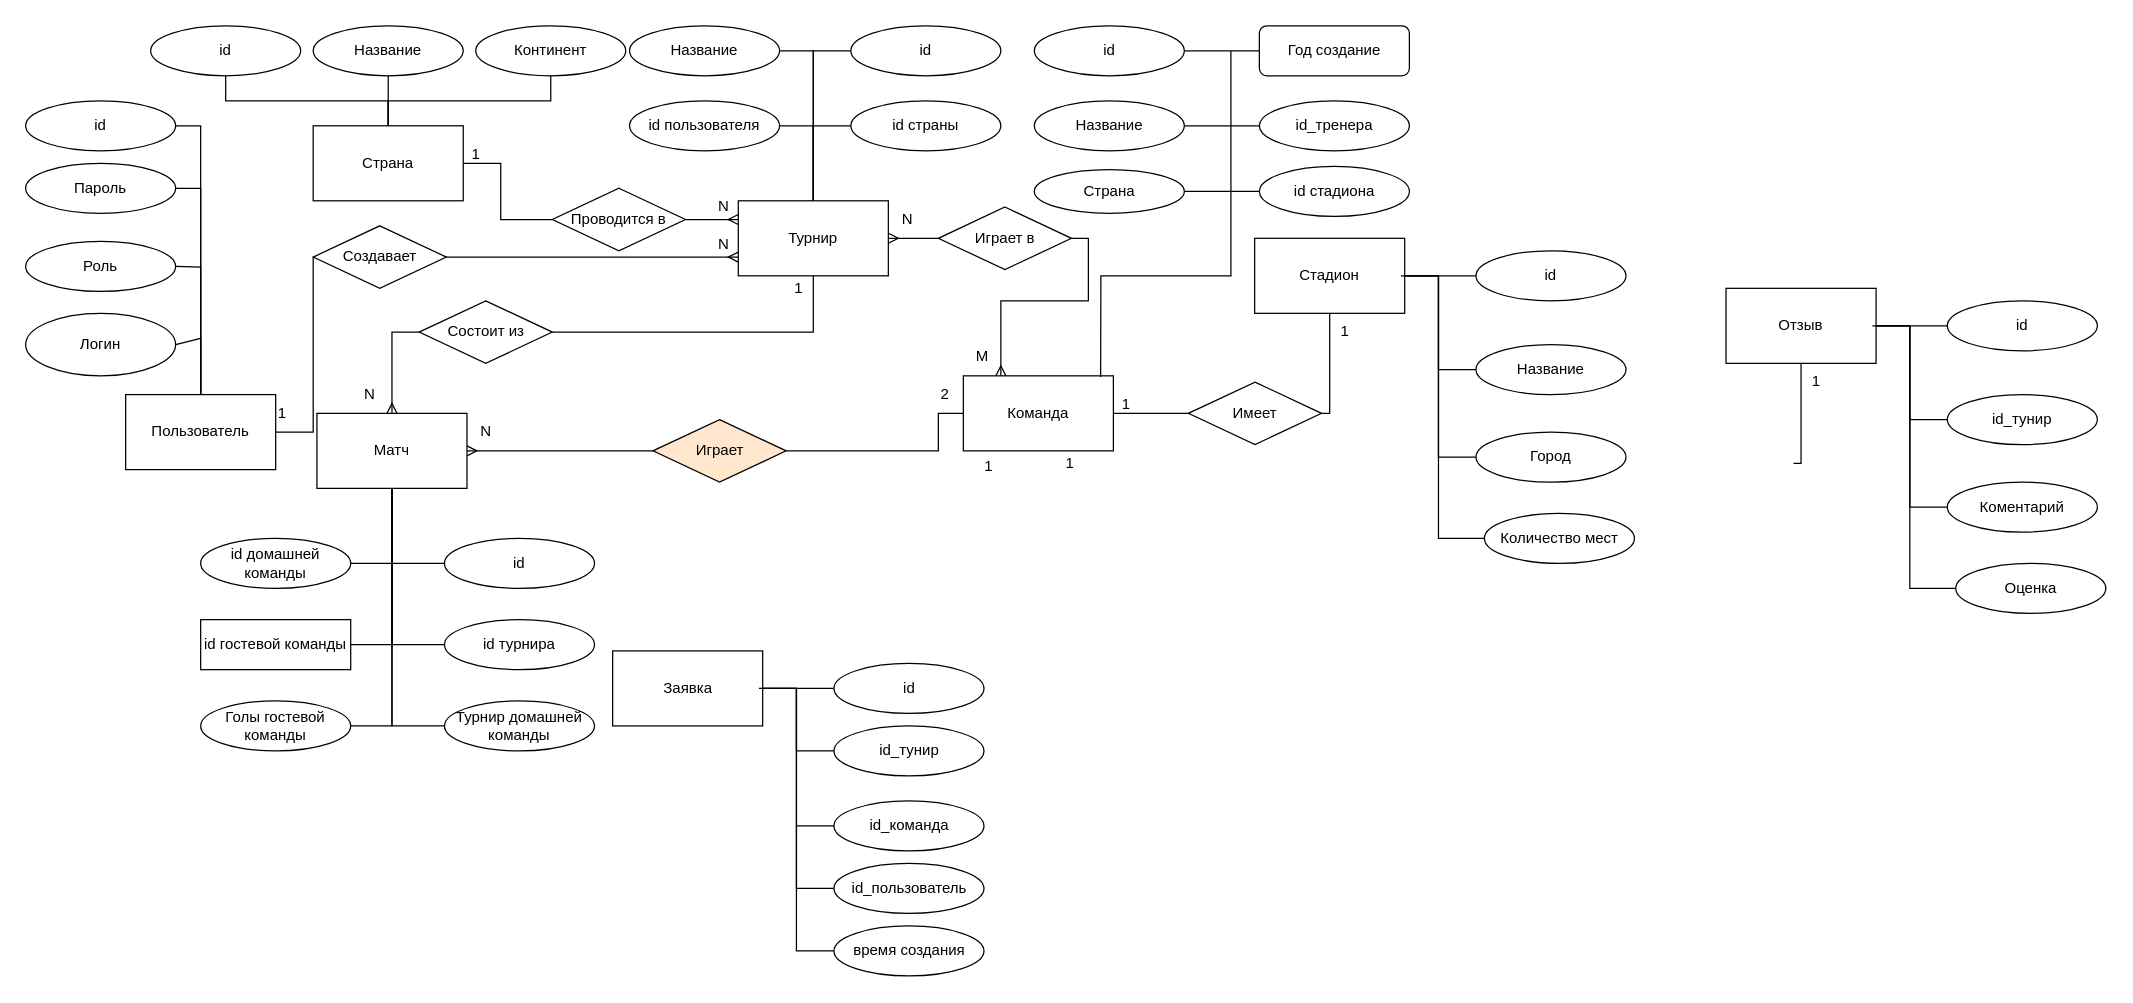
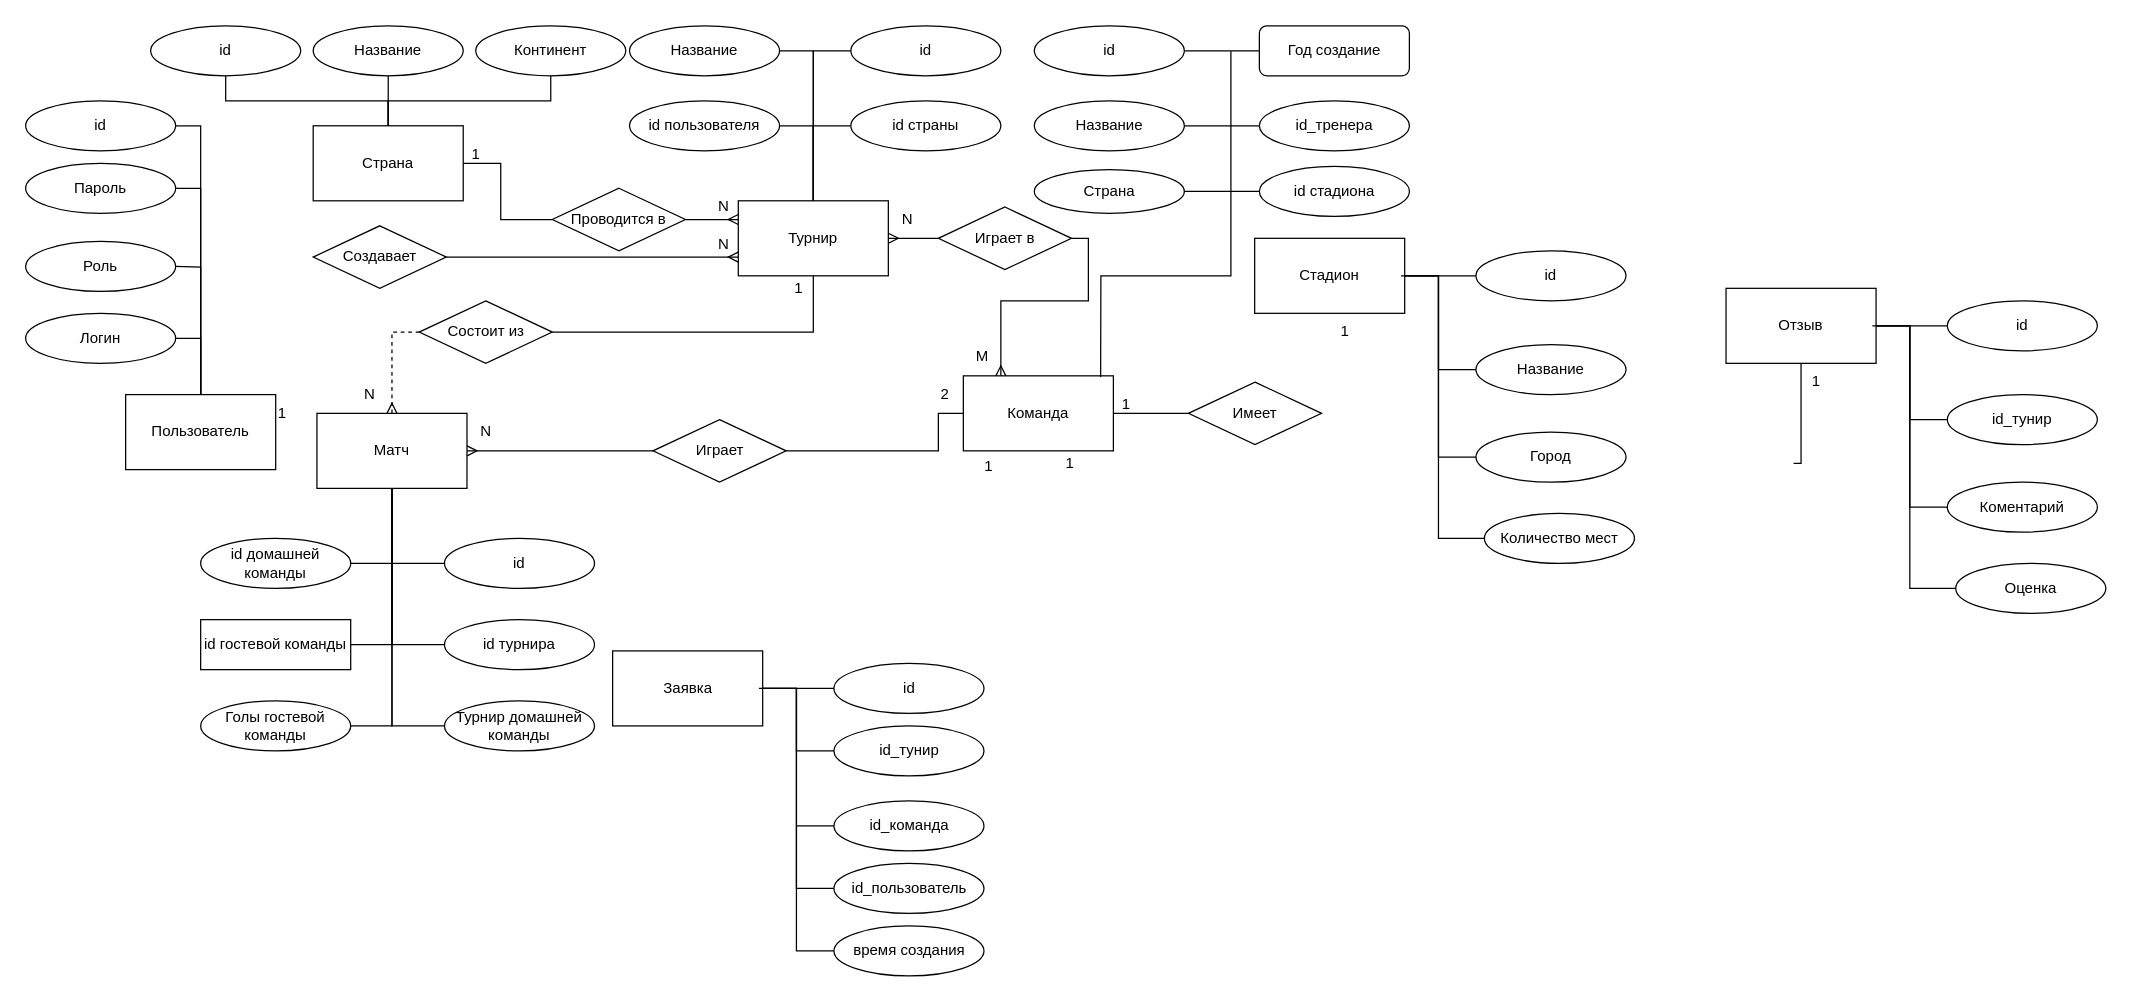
(101, 344) -> (101, 338)
(392, 359) -> (392, 359)
(313, 363) -> none
(1329, 367) -> none
(719, 451) -> (719, 451)
